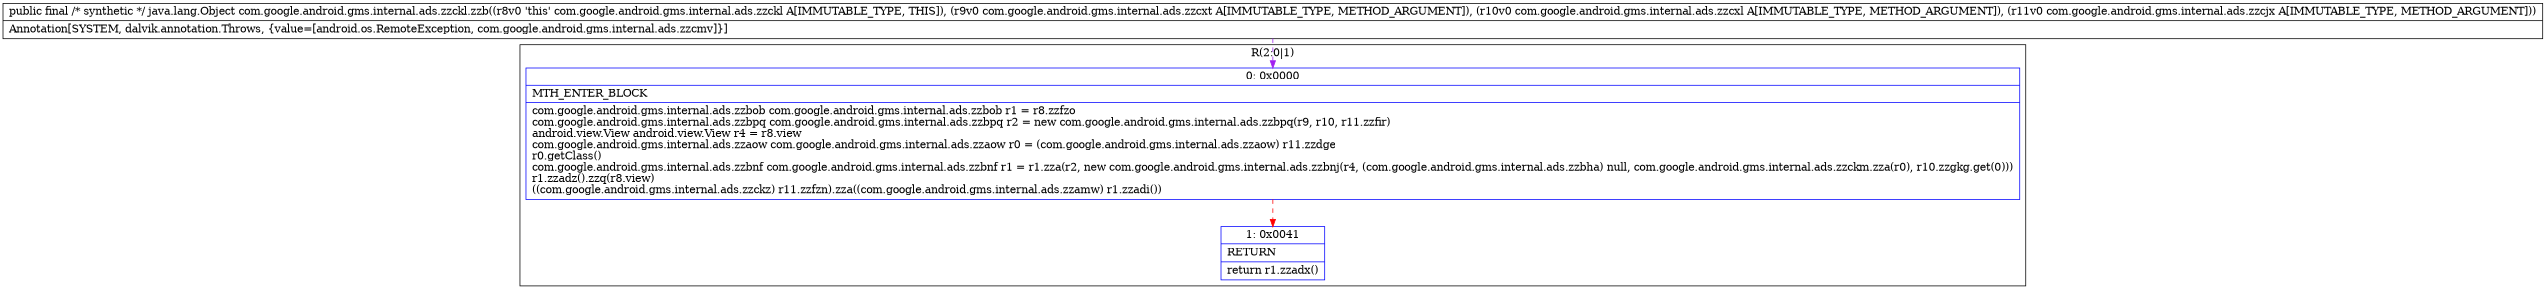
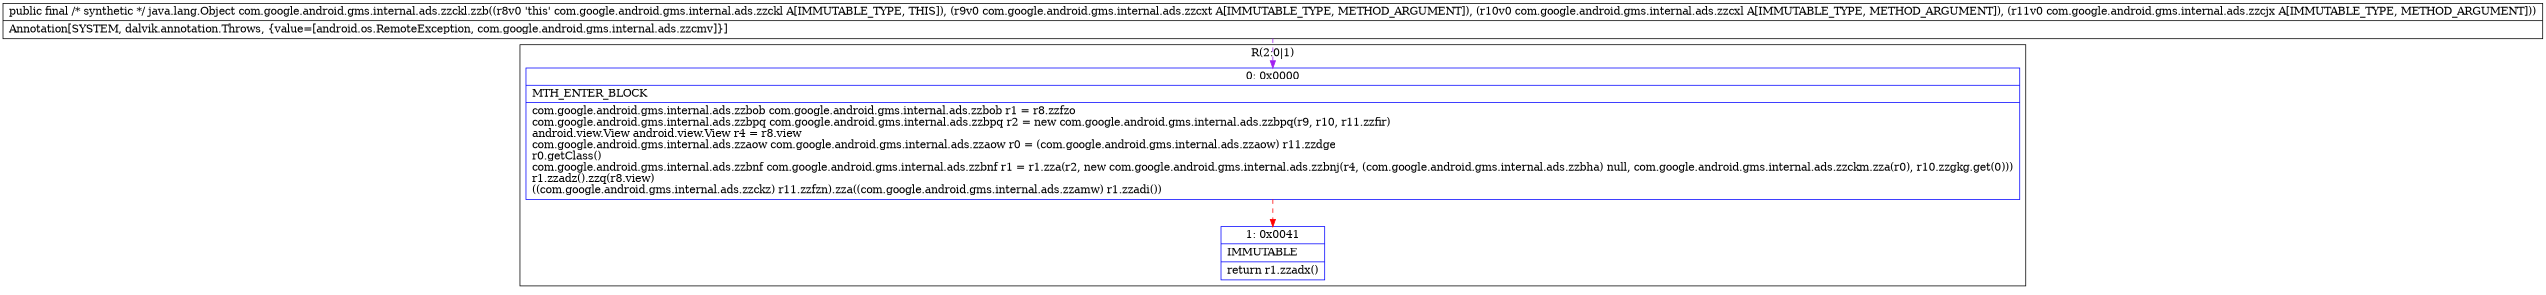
(1251, 252) -> (1262, 252)
